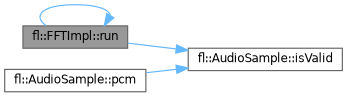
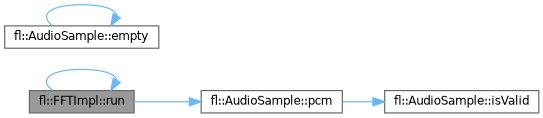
none -> (82, 37)
(152, 46) -> (162, 102)
